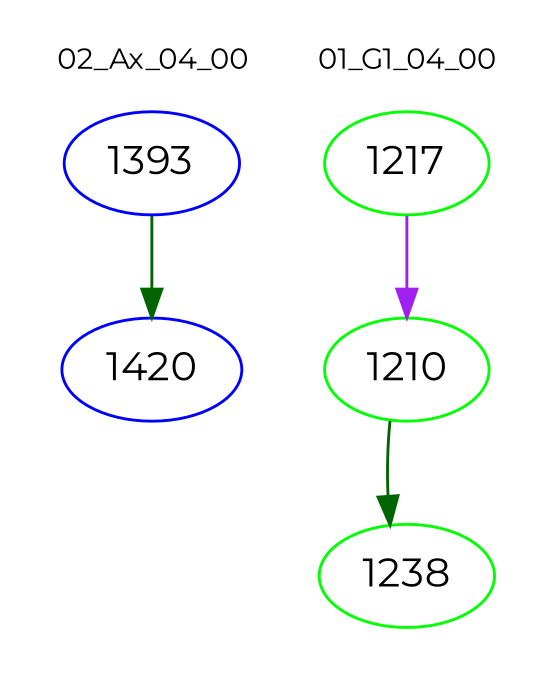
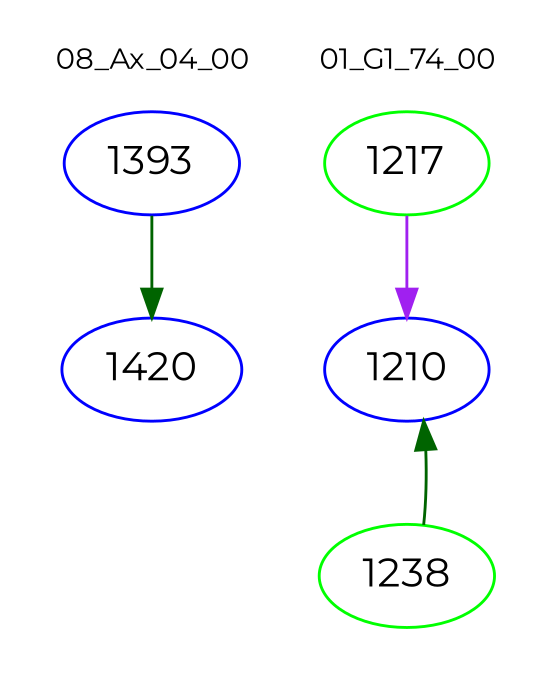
(153, 62) -> (153, 62)
(408, 62) -> (408, 62)
(407, 370) -> (407, 370)
(388, 458) -> (426, 488)
